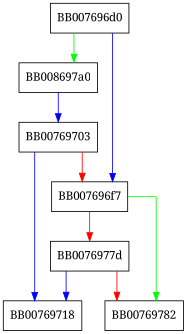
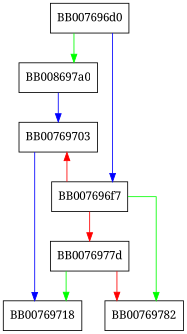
(82, 163) -> (67, 171)
(66, 282) -> (66, 282)
